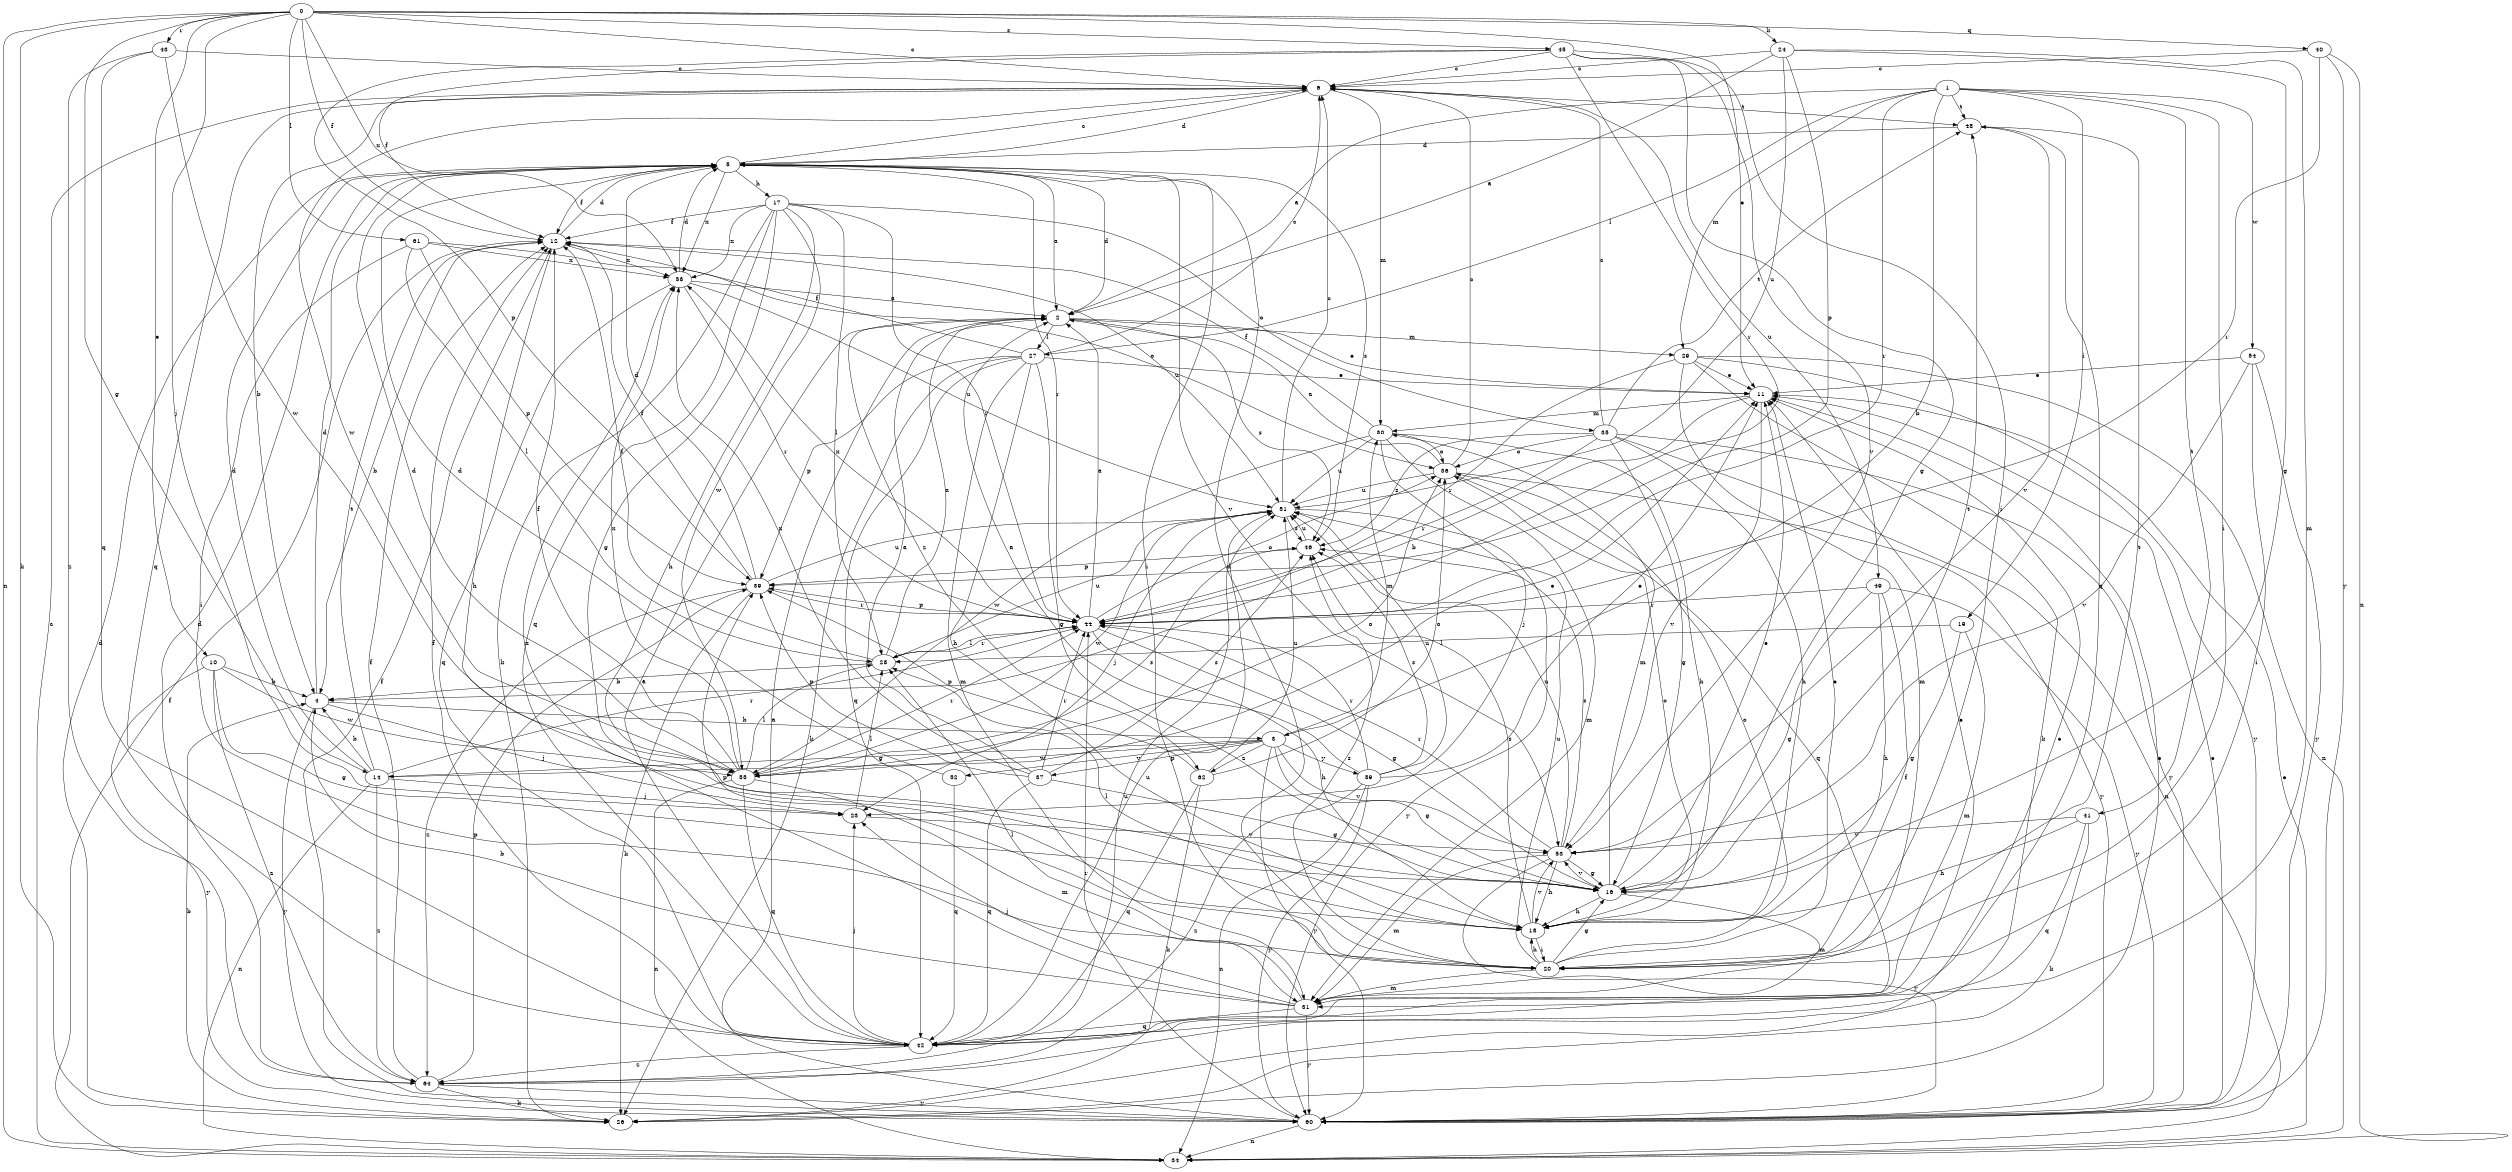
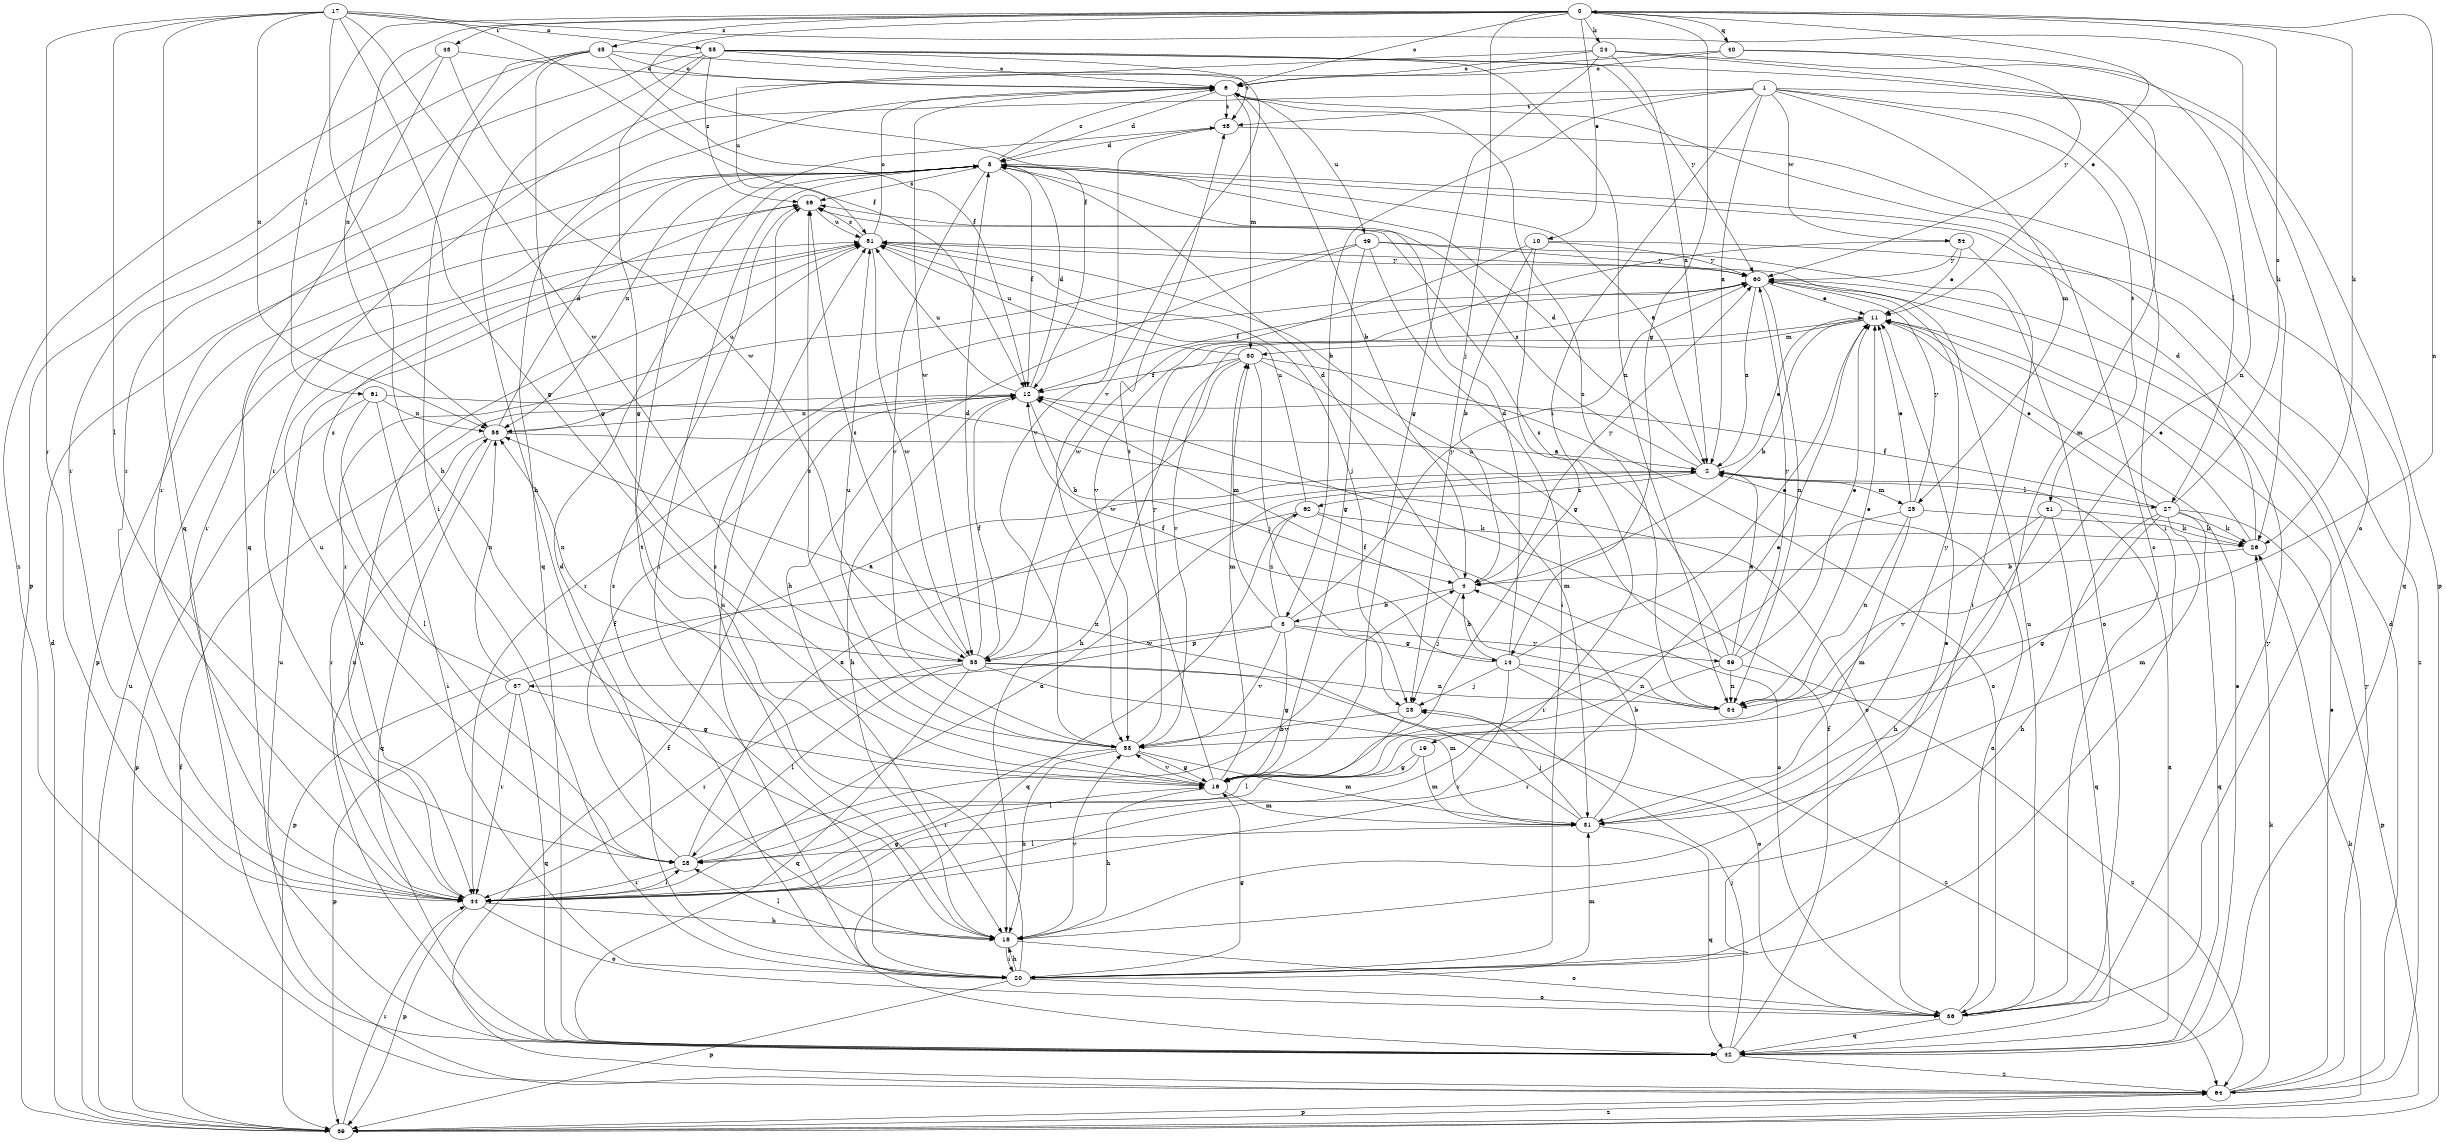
(751, 182) -> none
(1234, 276) -> (2182, 28)
(1686, 356) -> (1912, 509)
none -> (2044, 395)
(352, 509) -> (1163, 529)
(954, 778) -> none
(1906, 778) -> (1562, 605)
